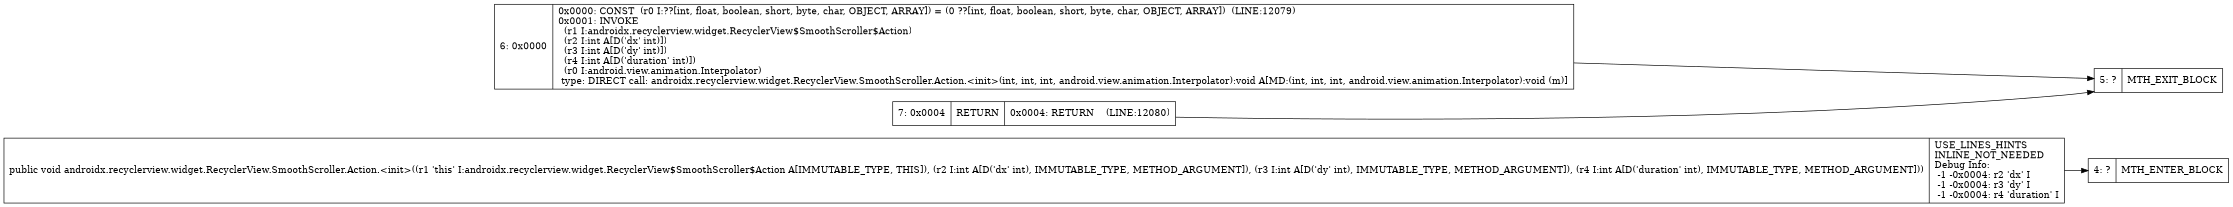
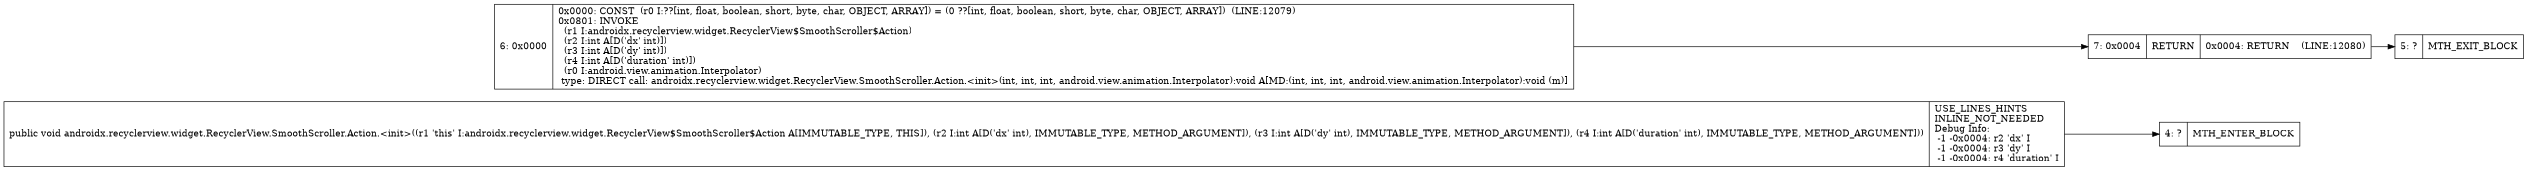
(602, 22) -> (602, 22)
(1831, 71) -> (1828, 47)
